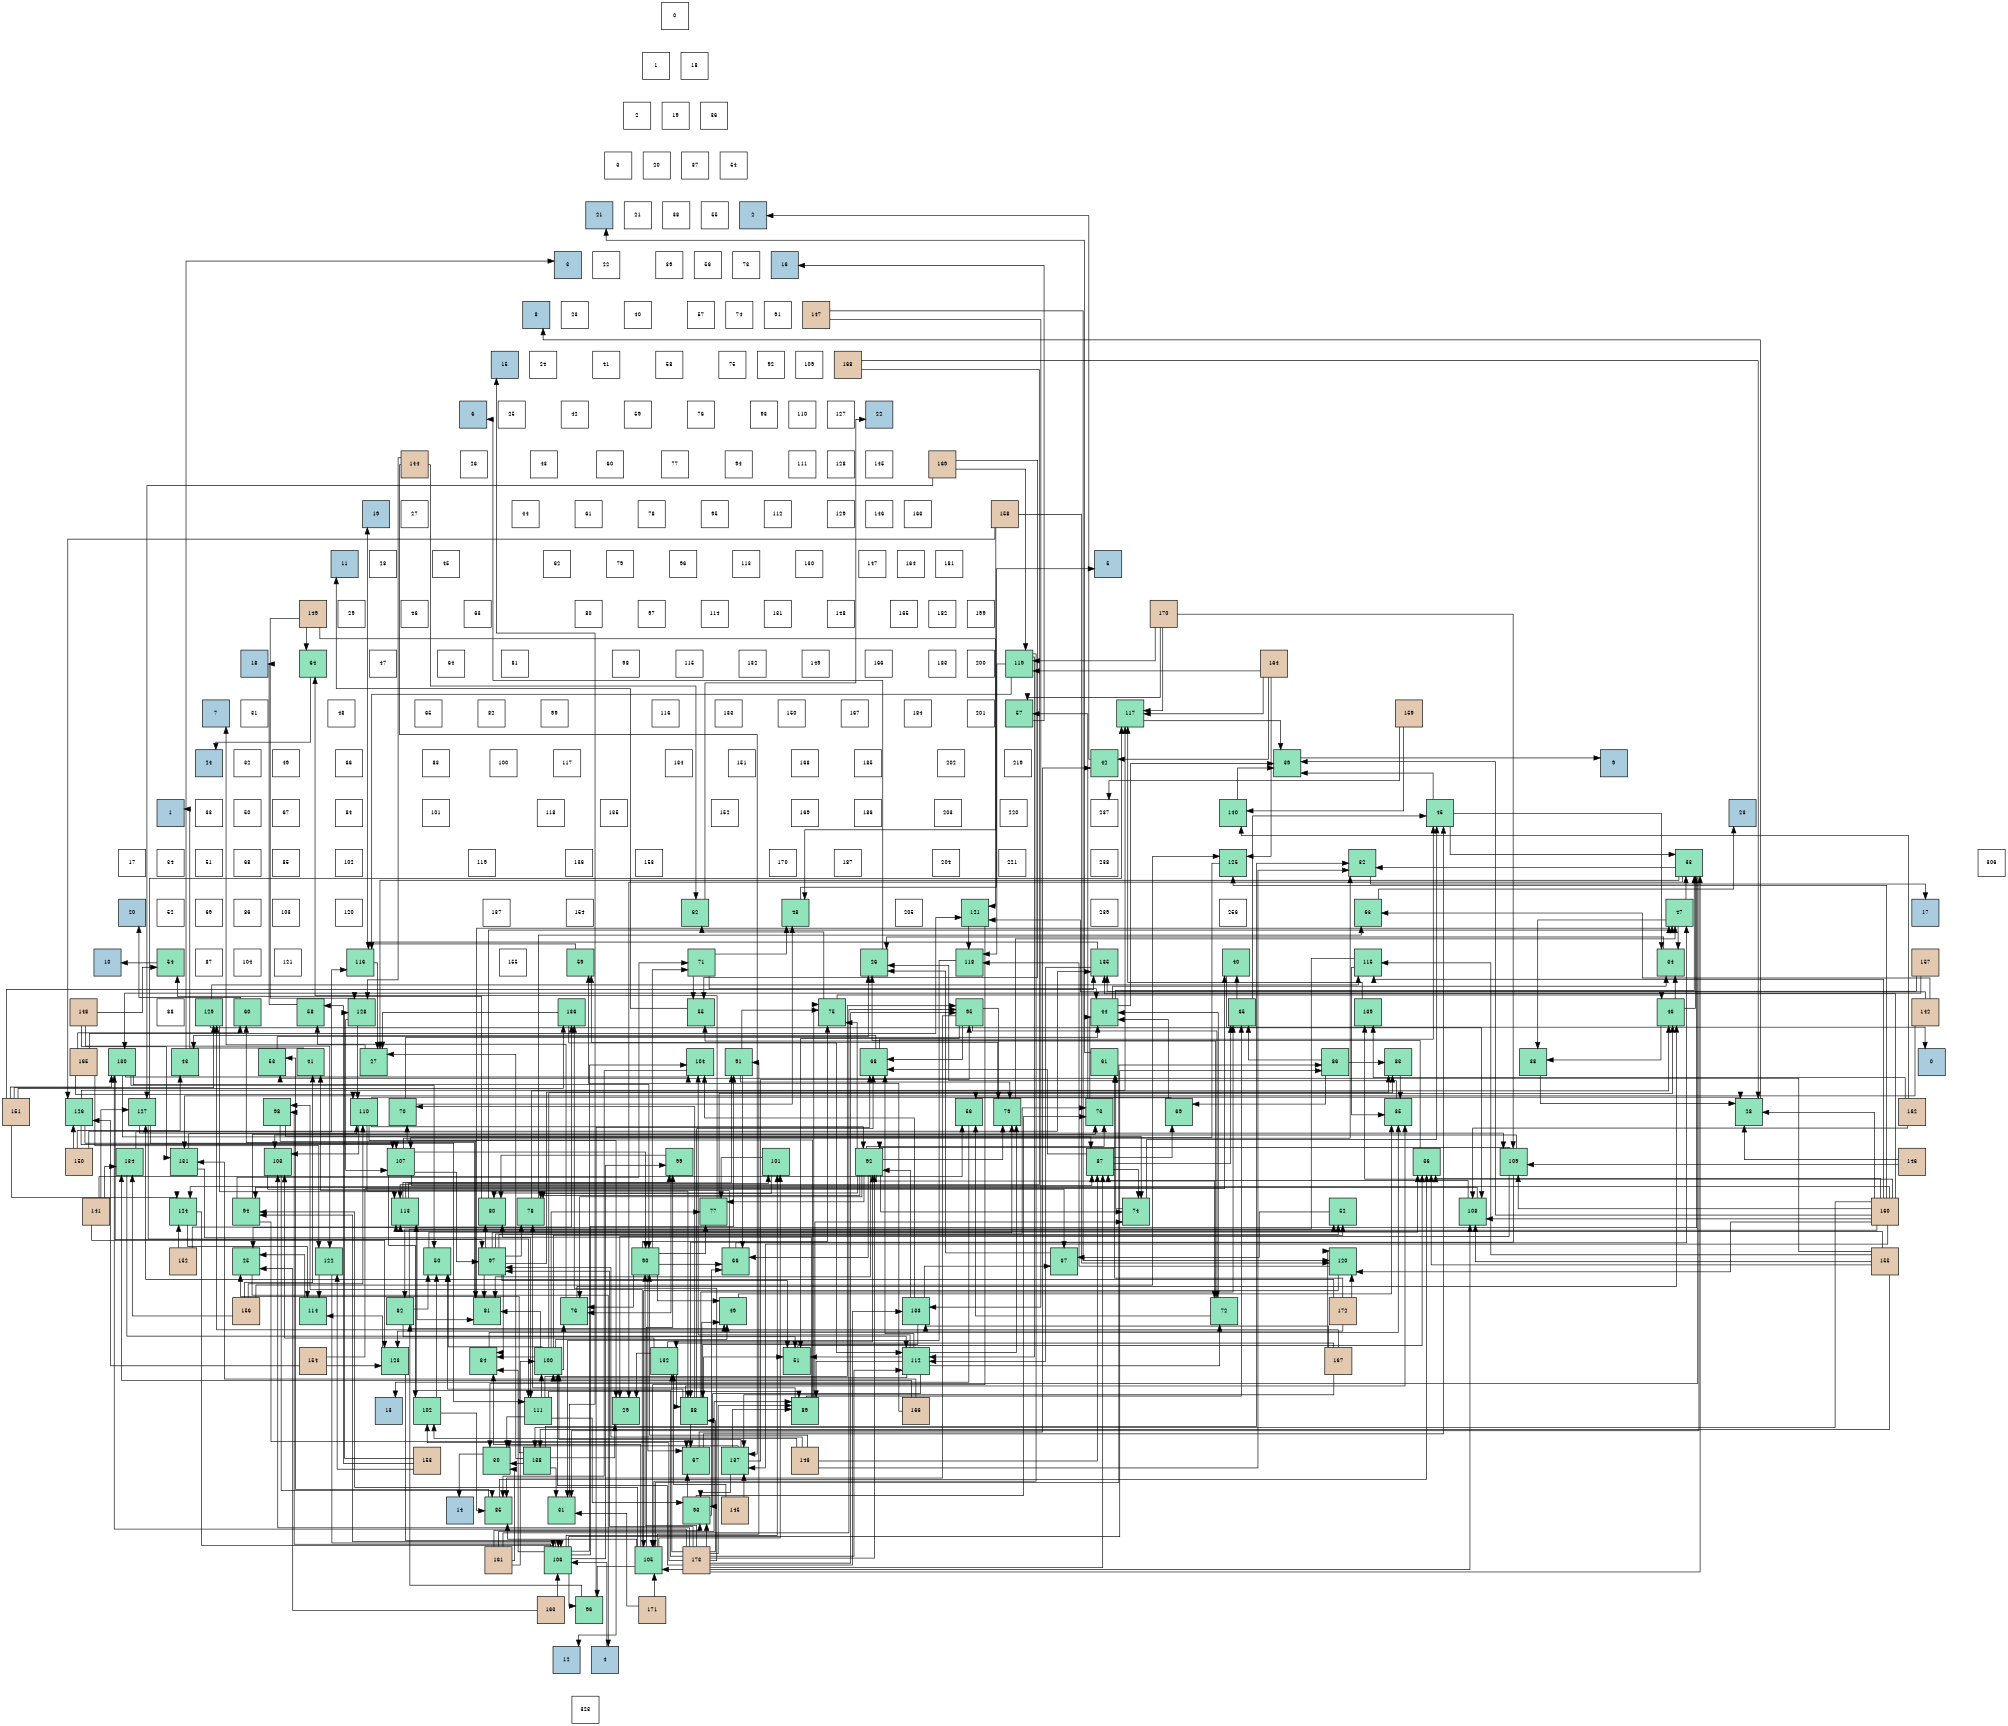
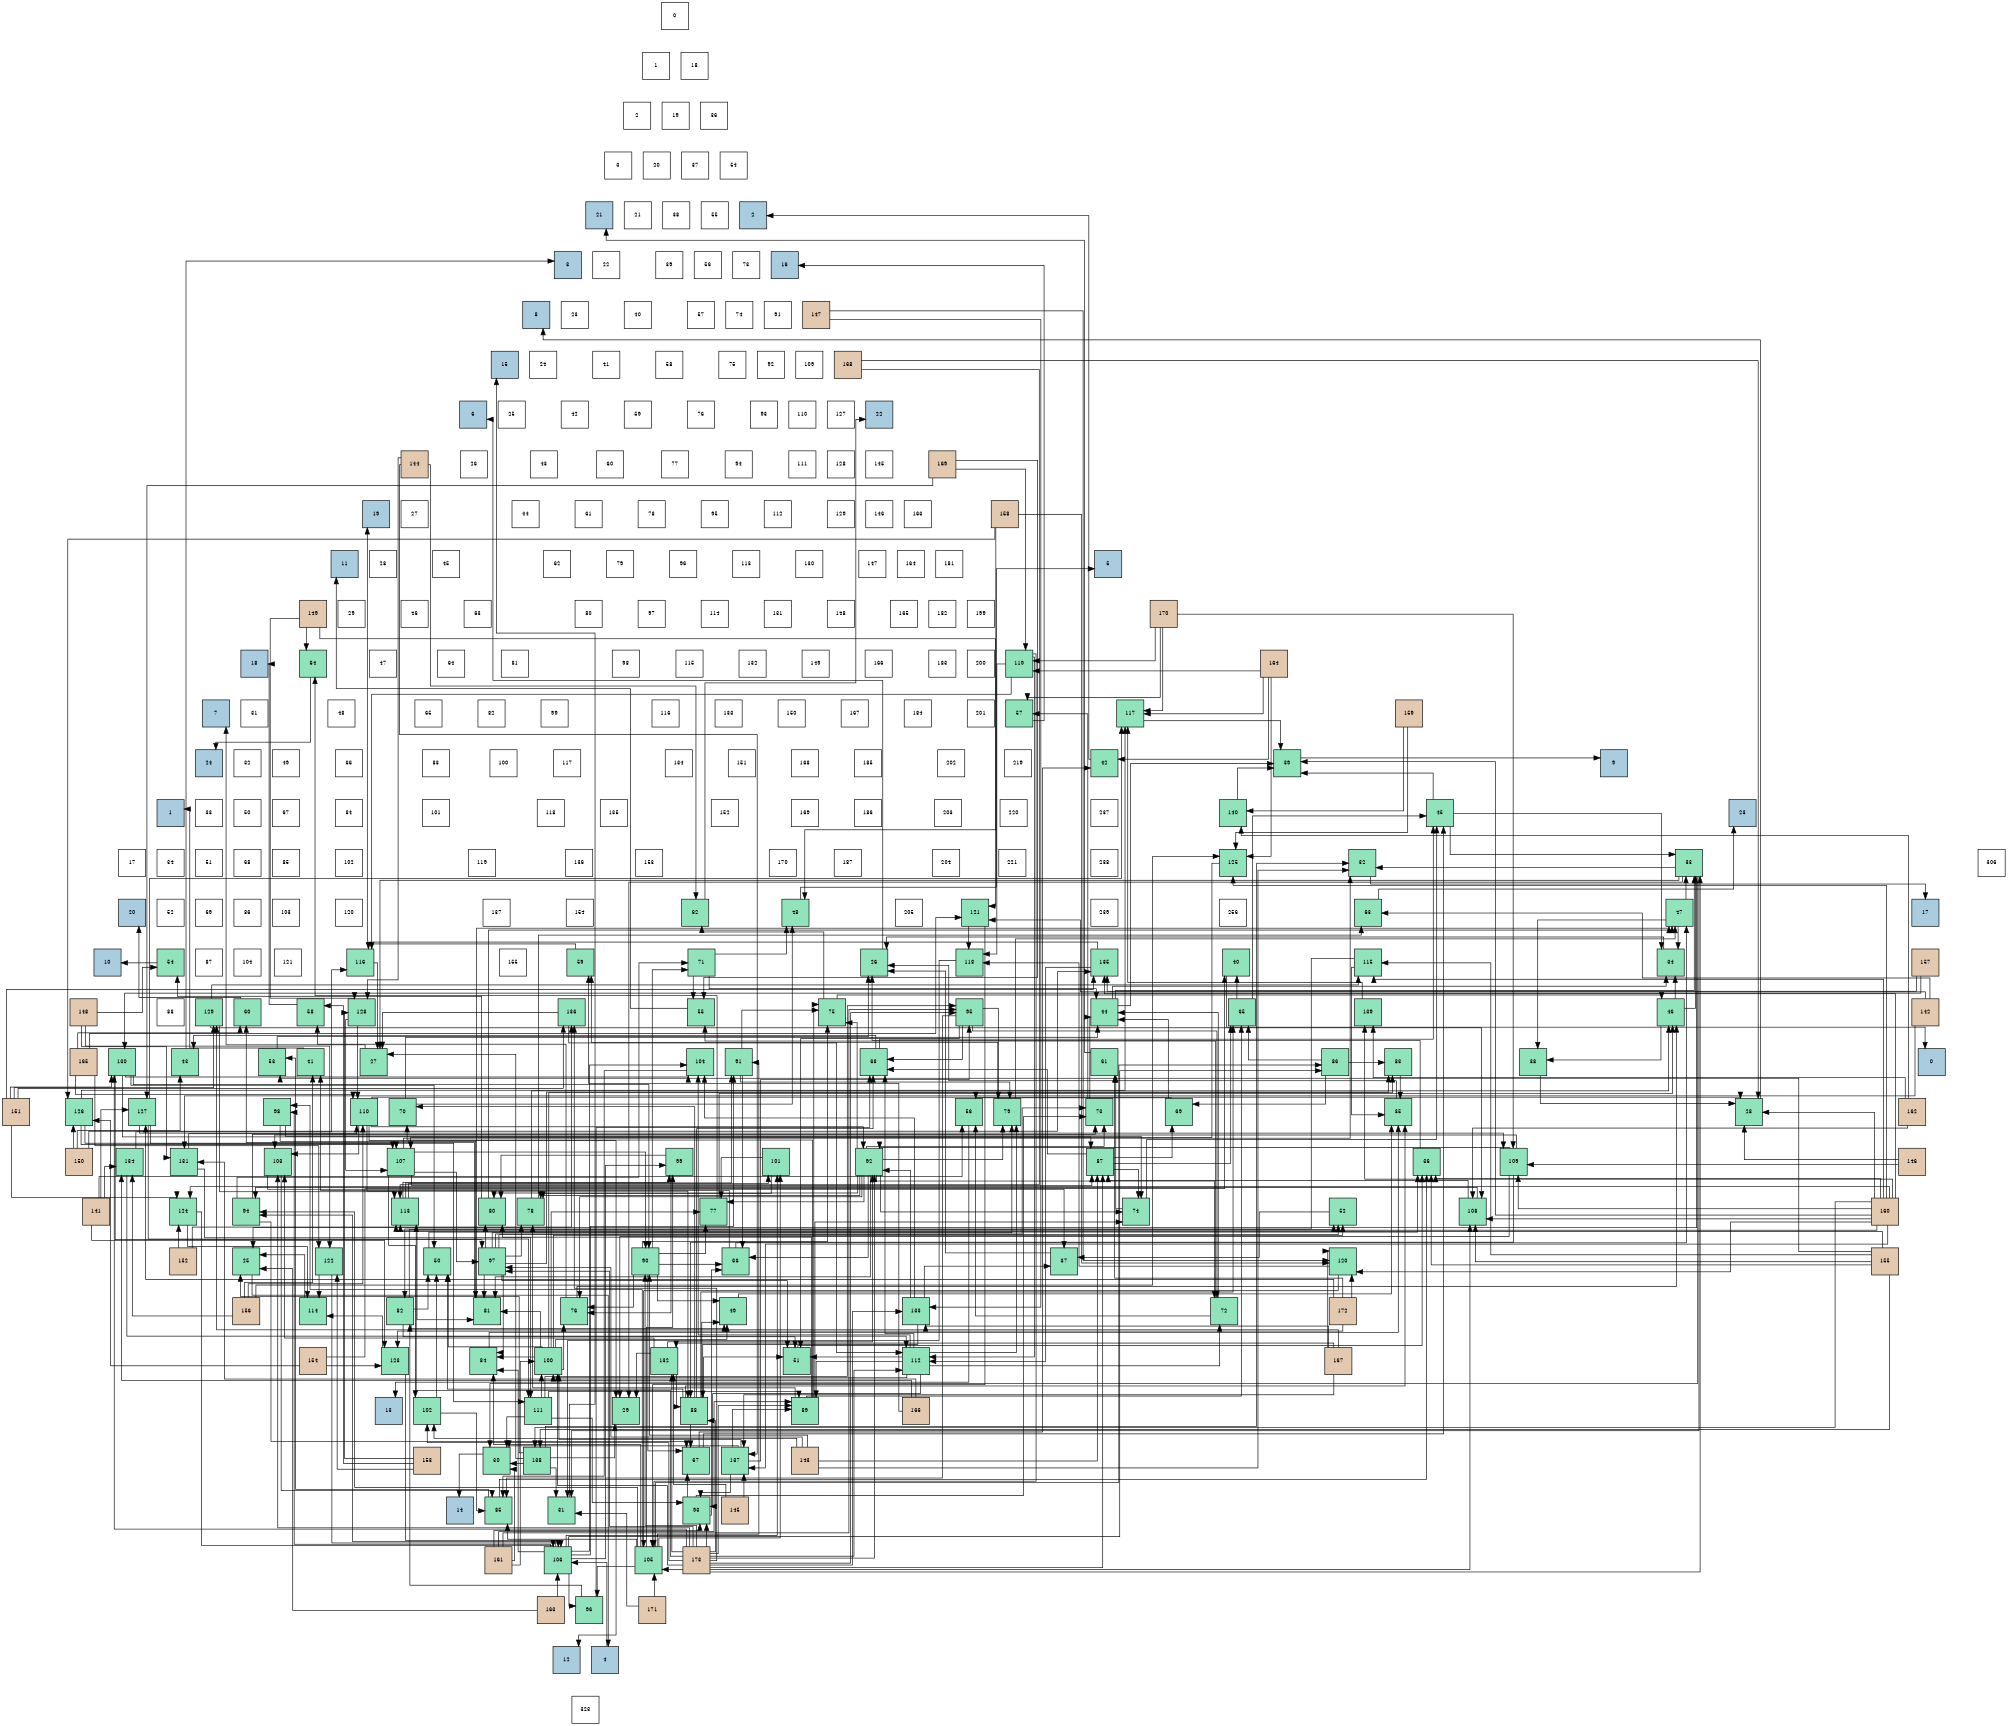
(1266, 781) -> (1408, 828)
